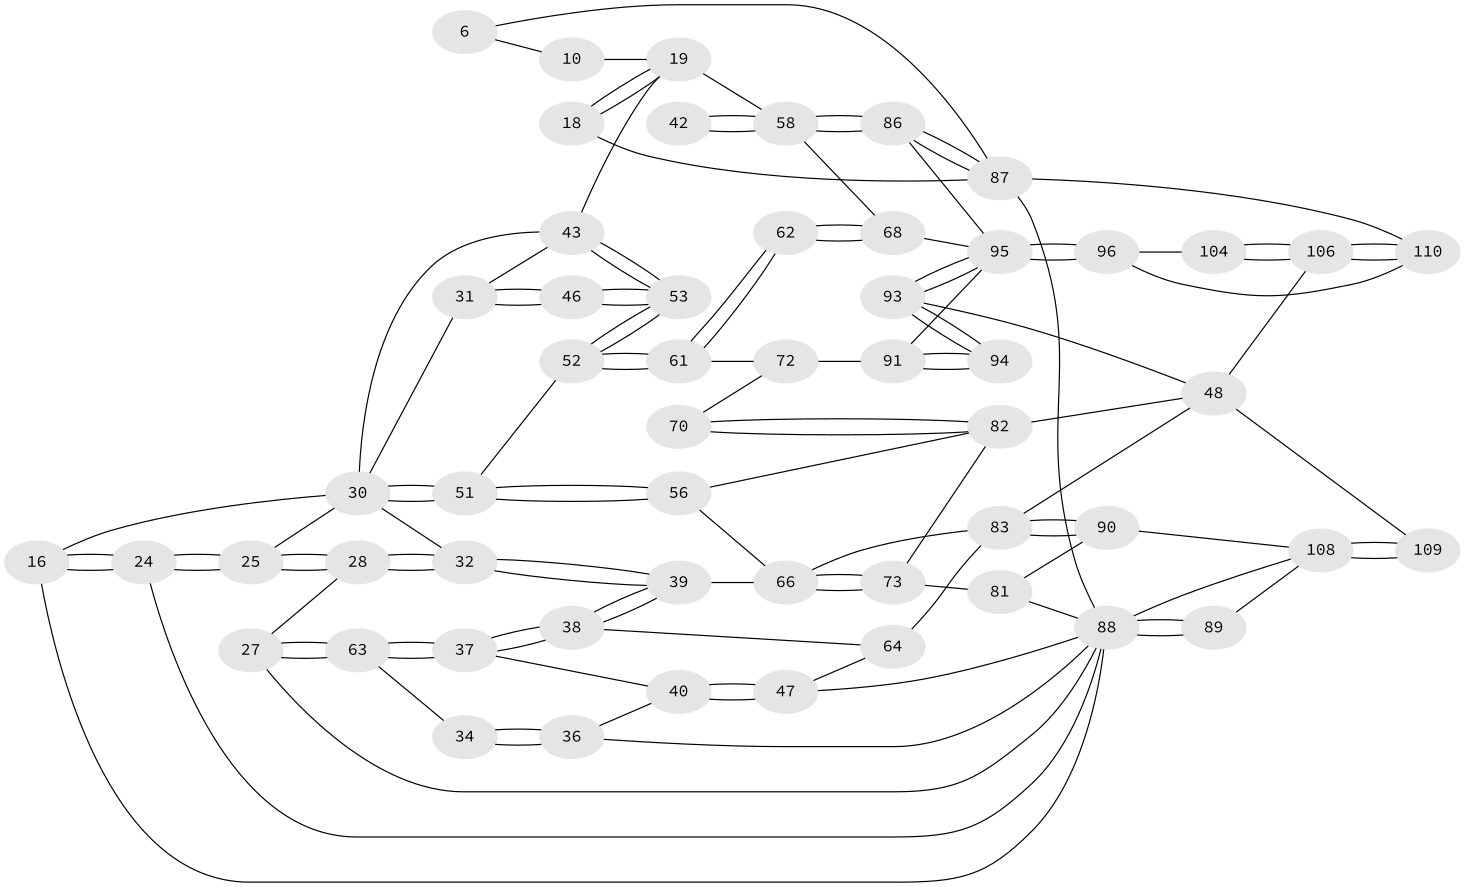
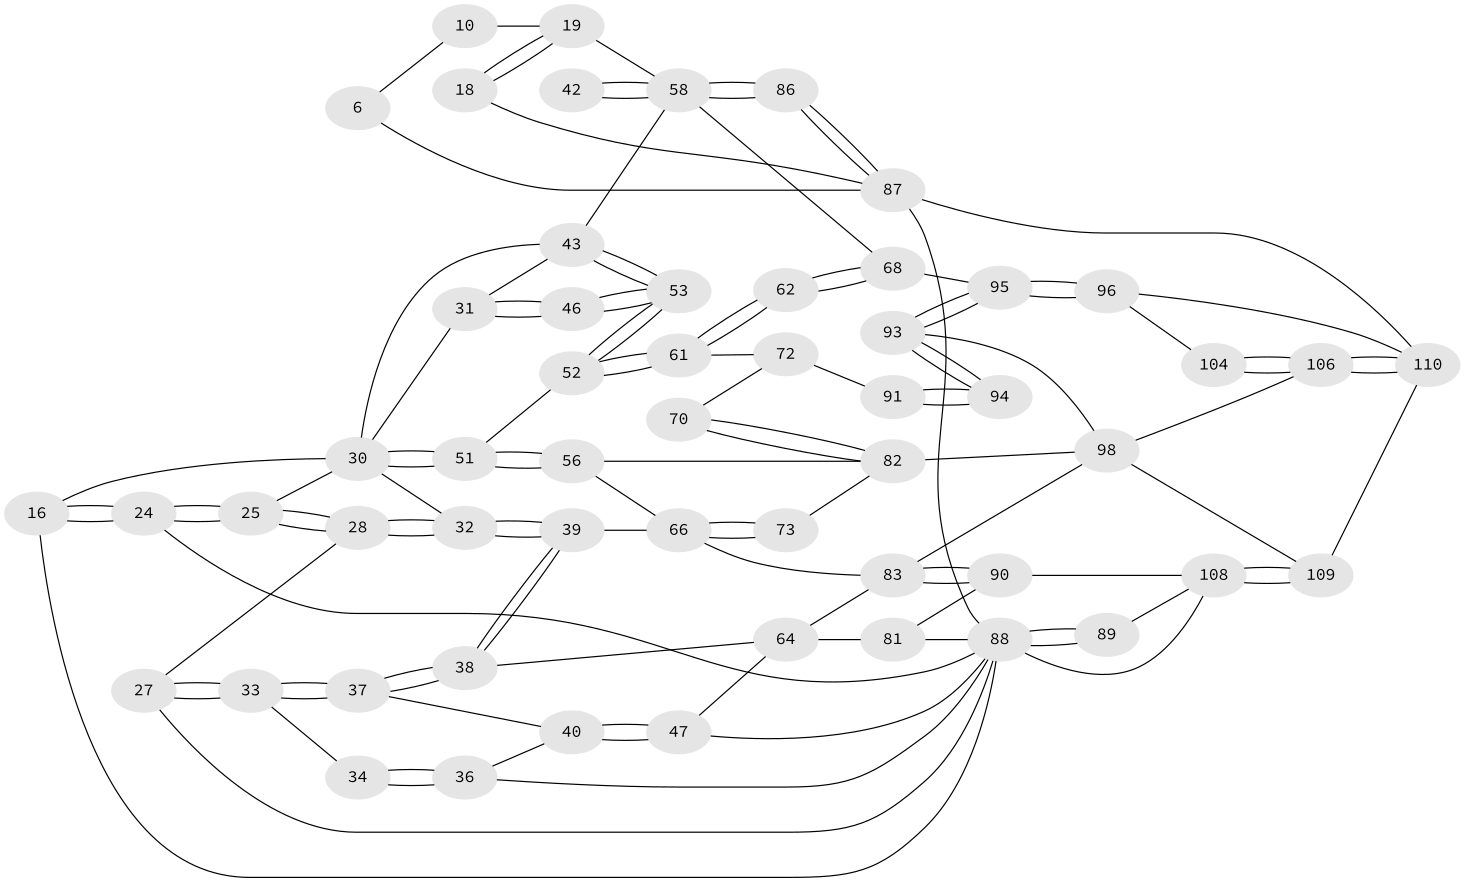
(618, 138) -> (625, 168)
(946, 188) -> none
(952, 301) -> none
(1214, 394) -> (1107, 451)
none -> (1374, 470)
(938, 587) -> (840, 640)
(358, 650) -> (251, 691)
